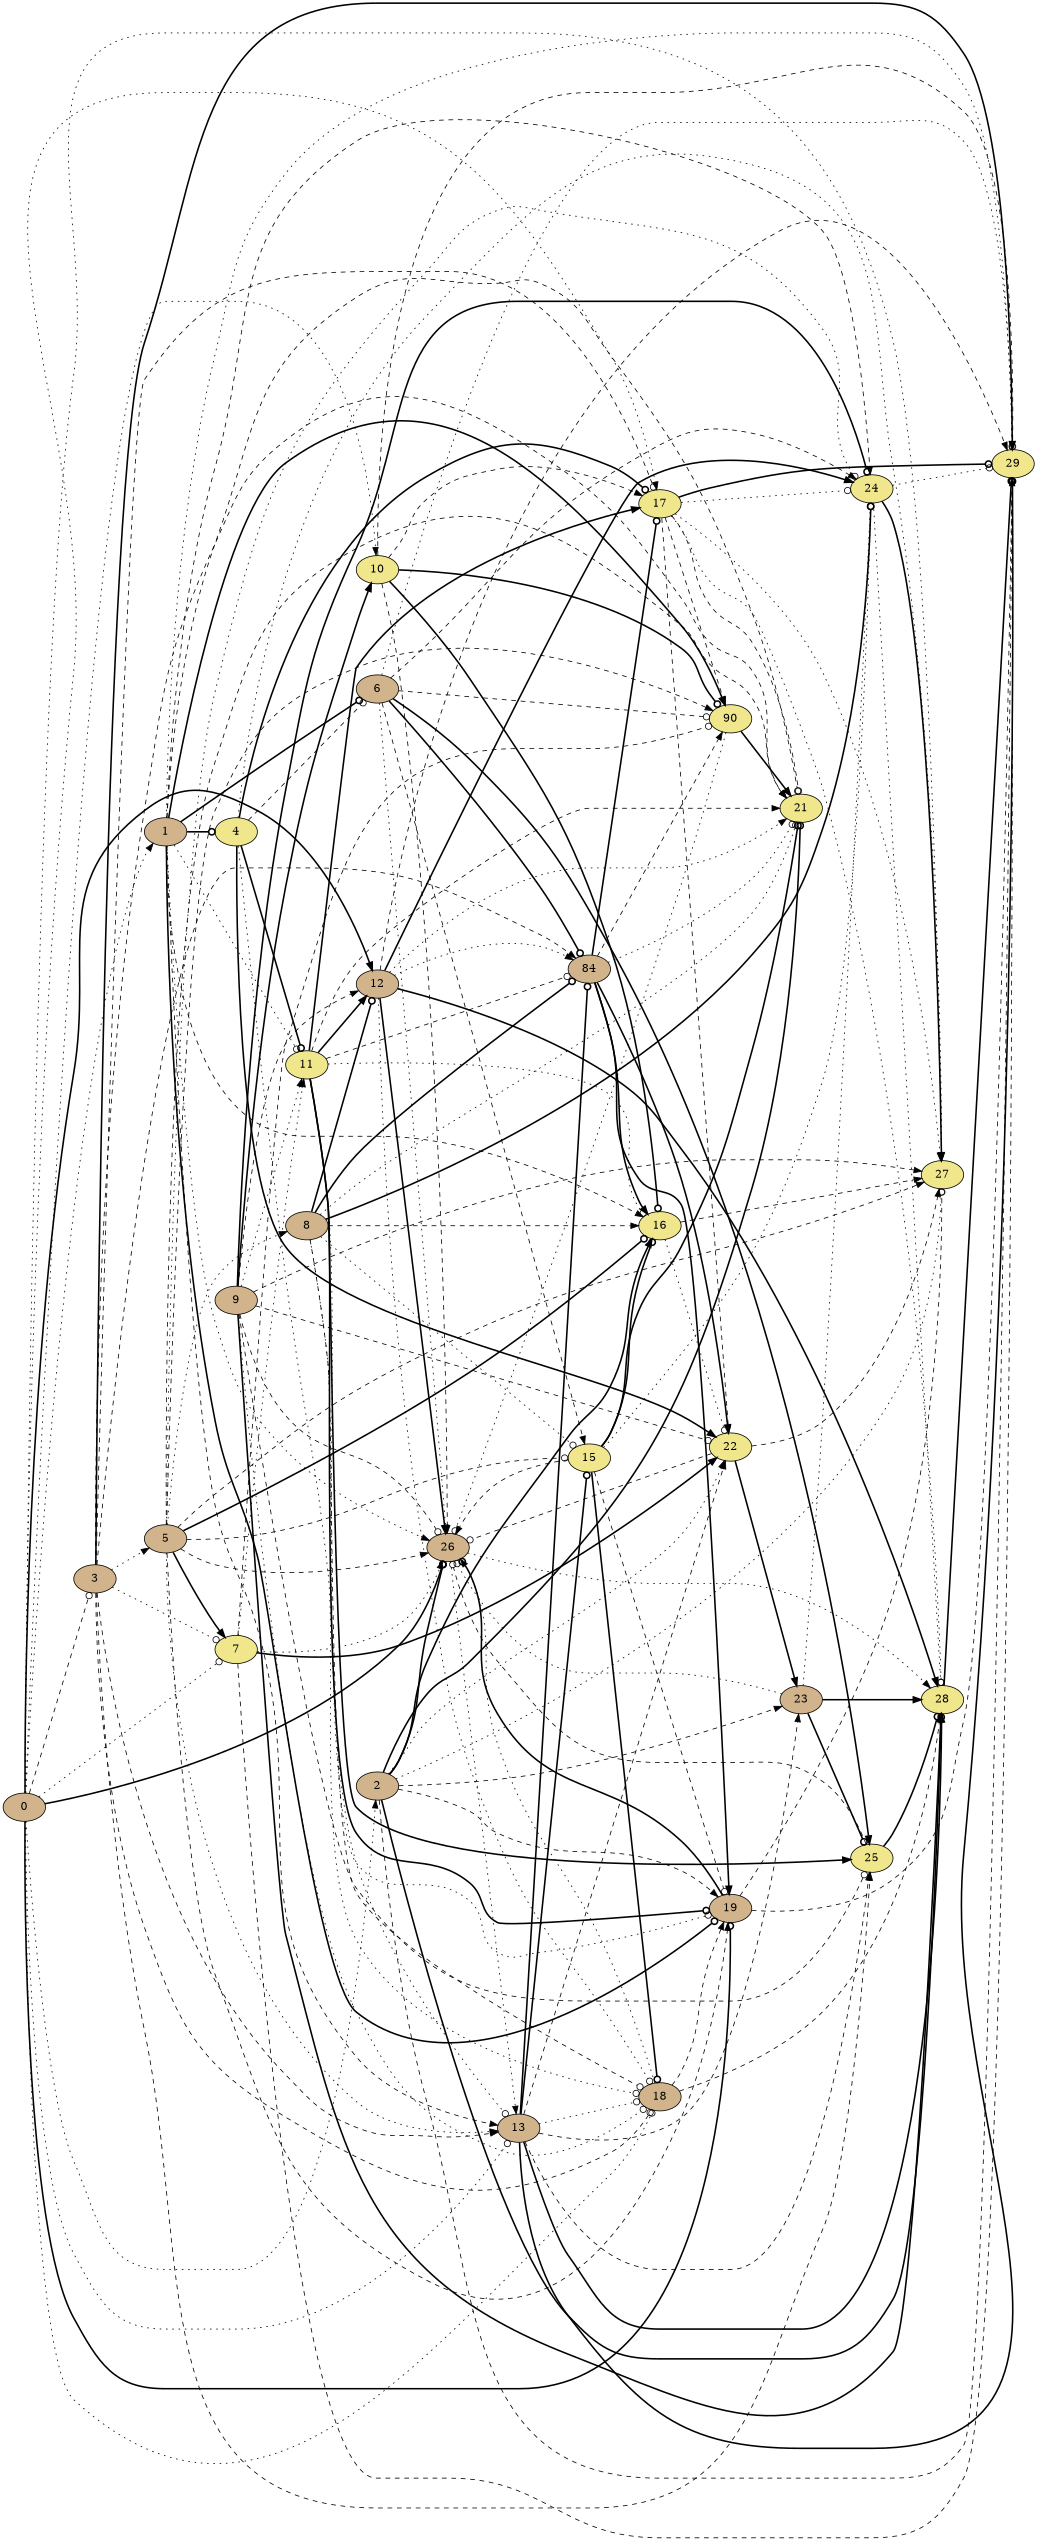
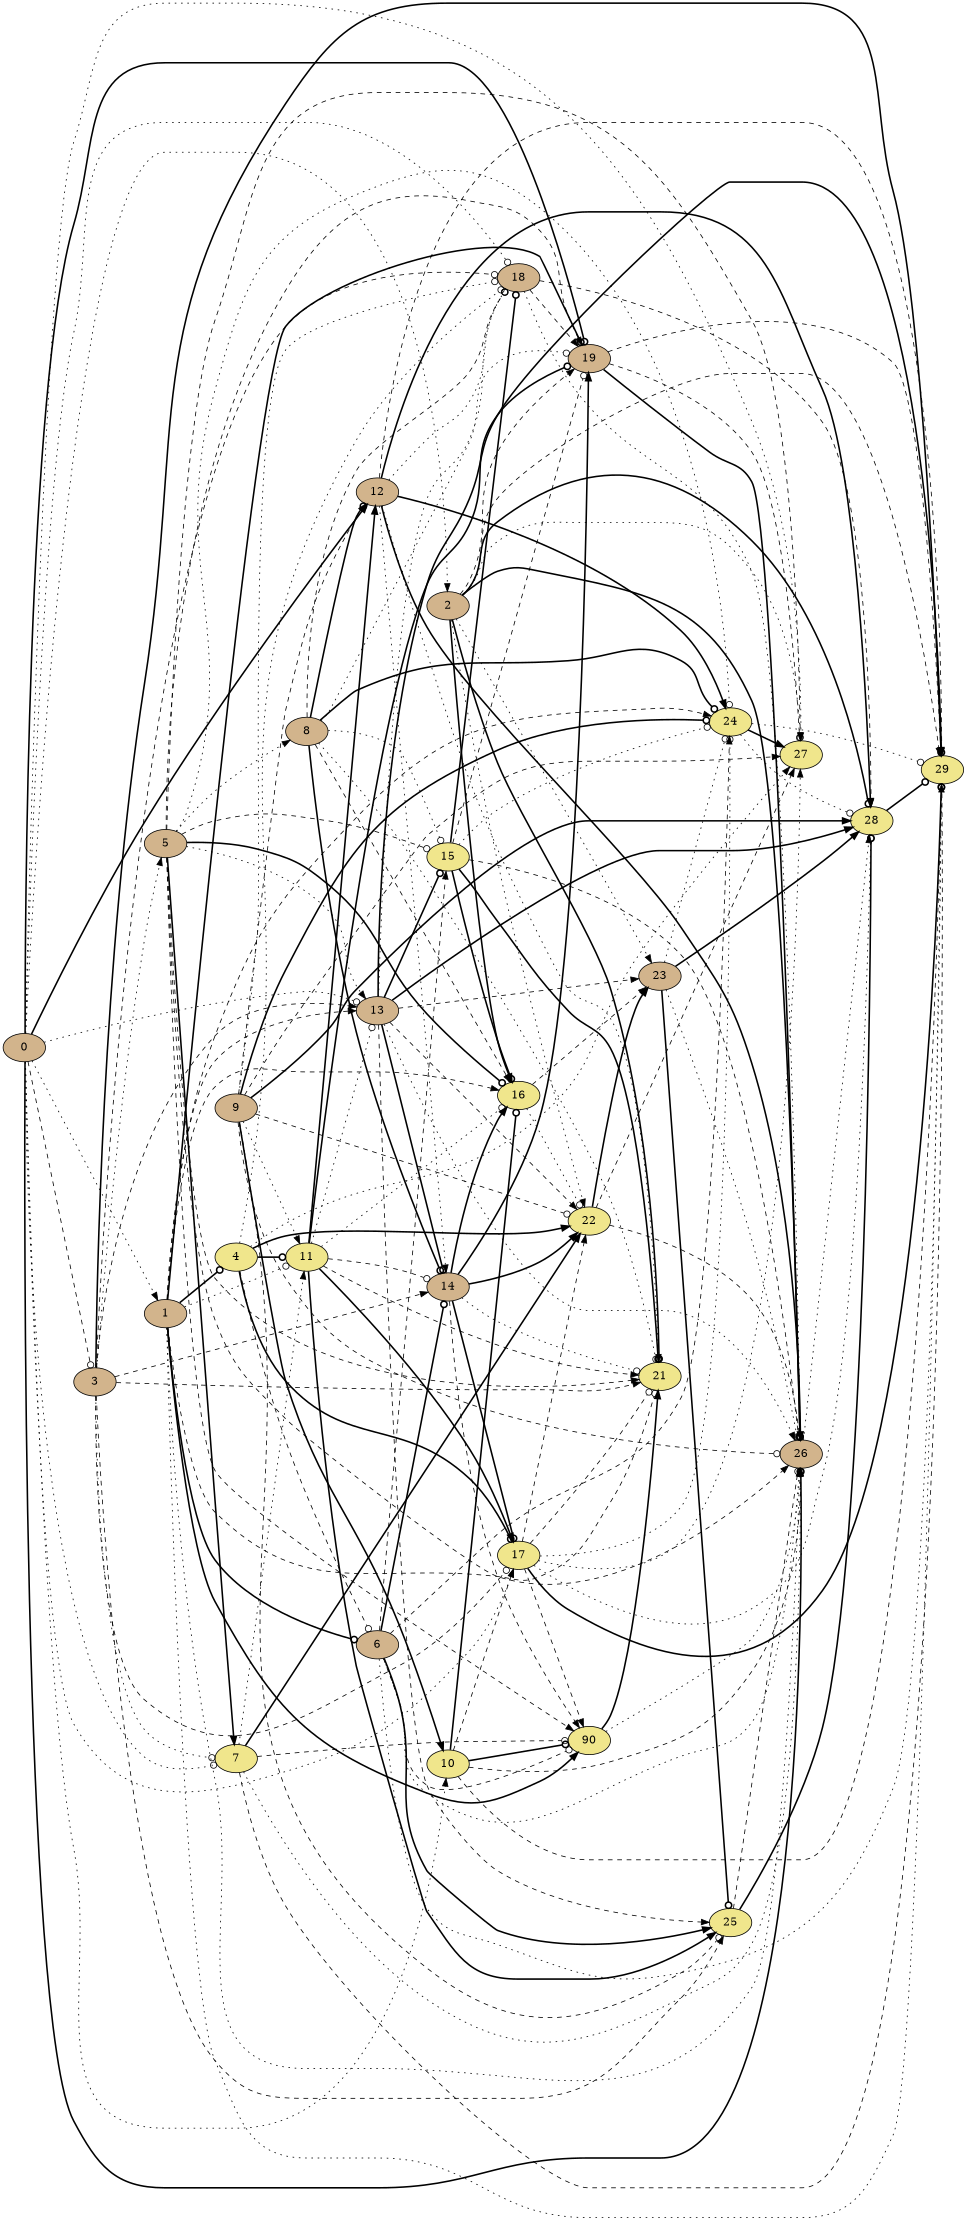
(589, 969) -> (448, 1287)
(797, 1201) -> (586, 1038)
(504, 1479) -> (733, 1073)
(590, 1763) -> (552, 787)
(483, 1834) -> (534, 1277)
